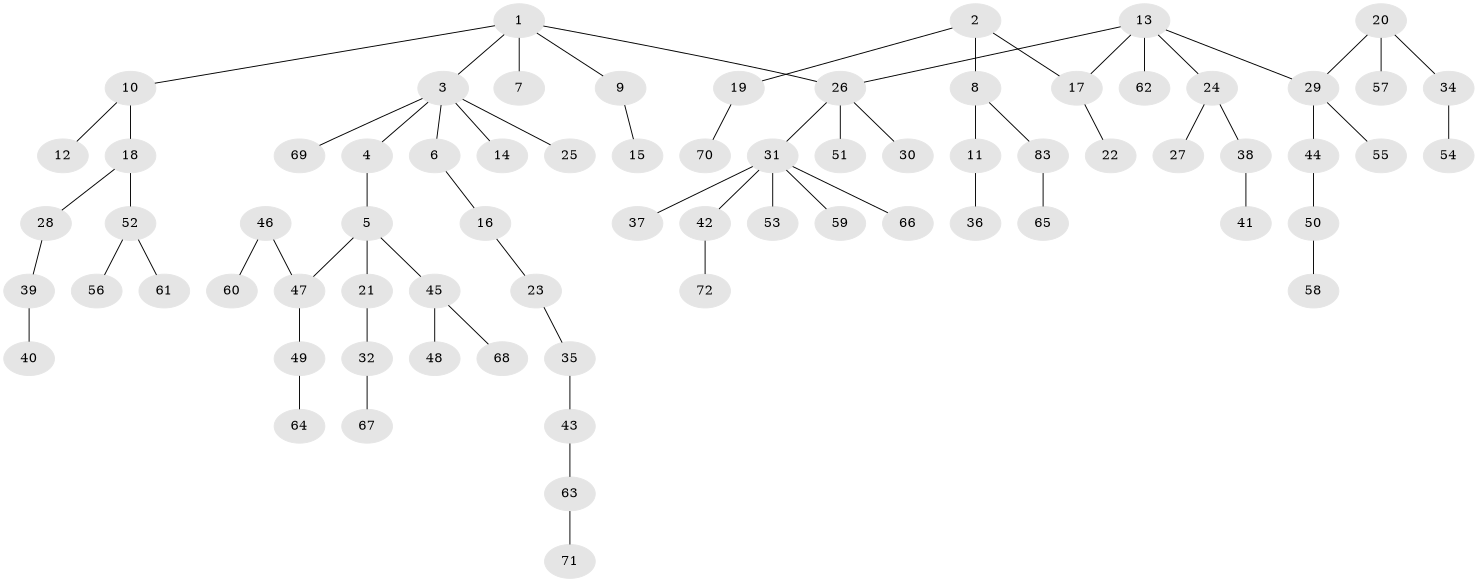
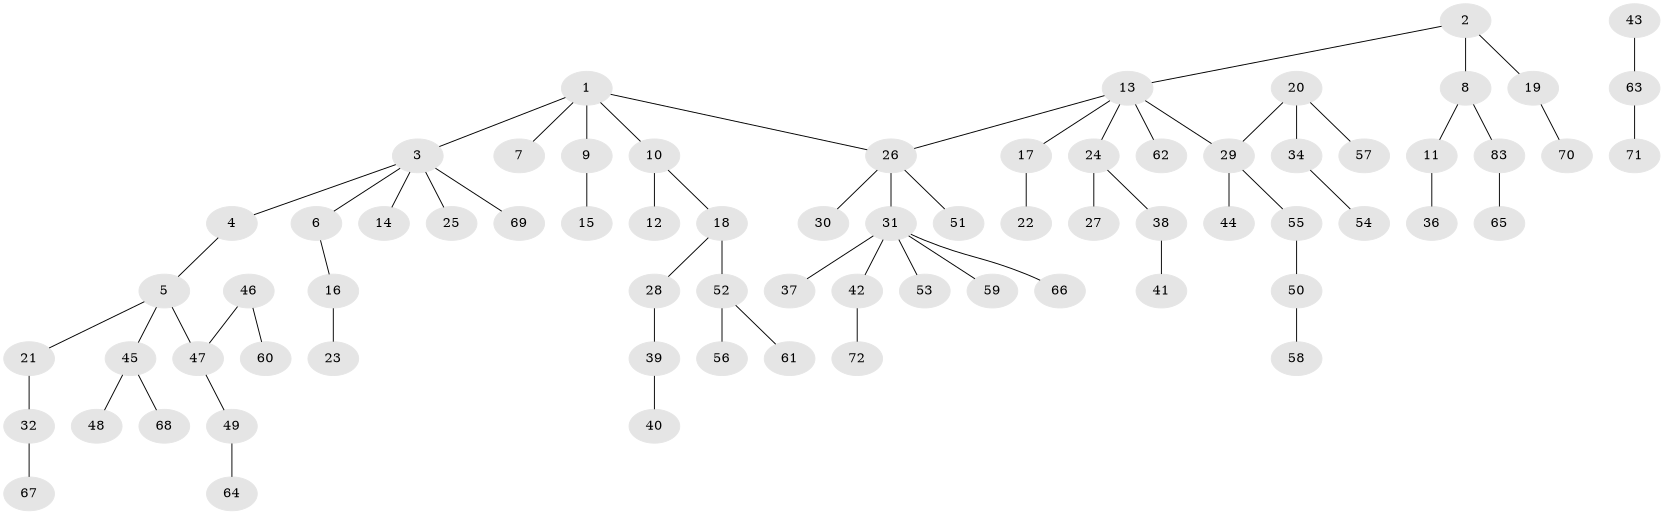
(1026, 55) -> (1297, 54)
(1314, 190) -> (1297, 257)
(570, 359) -> none
